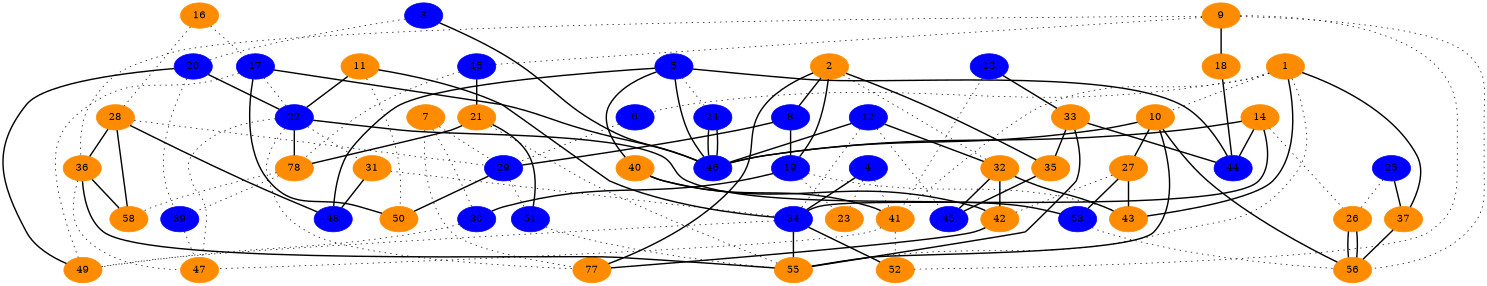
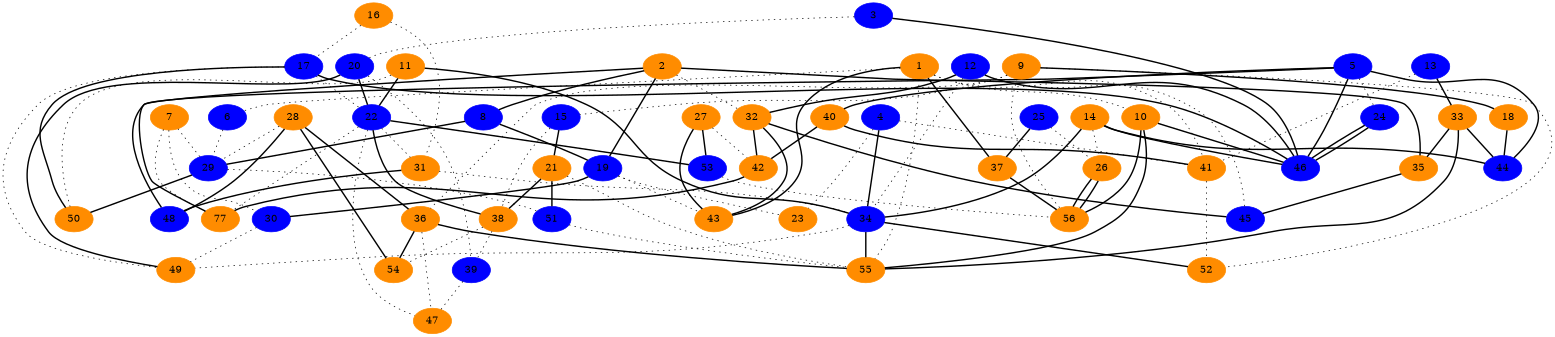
(159, 64) -> (438, 75)
(1141, 144) -> none
(294, 168) -> (498, 219)
(129, 219) -> (394, 270)
(617, 252) -> none
